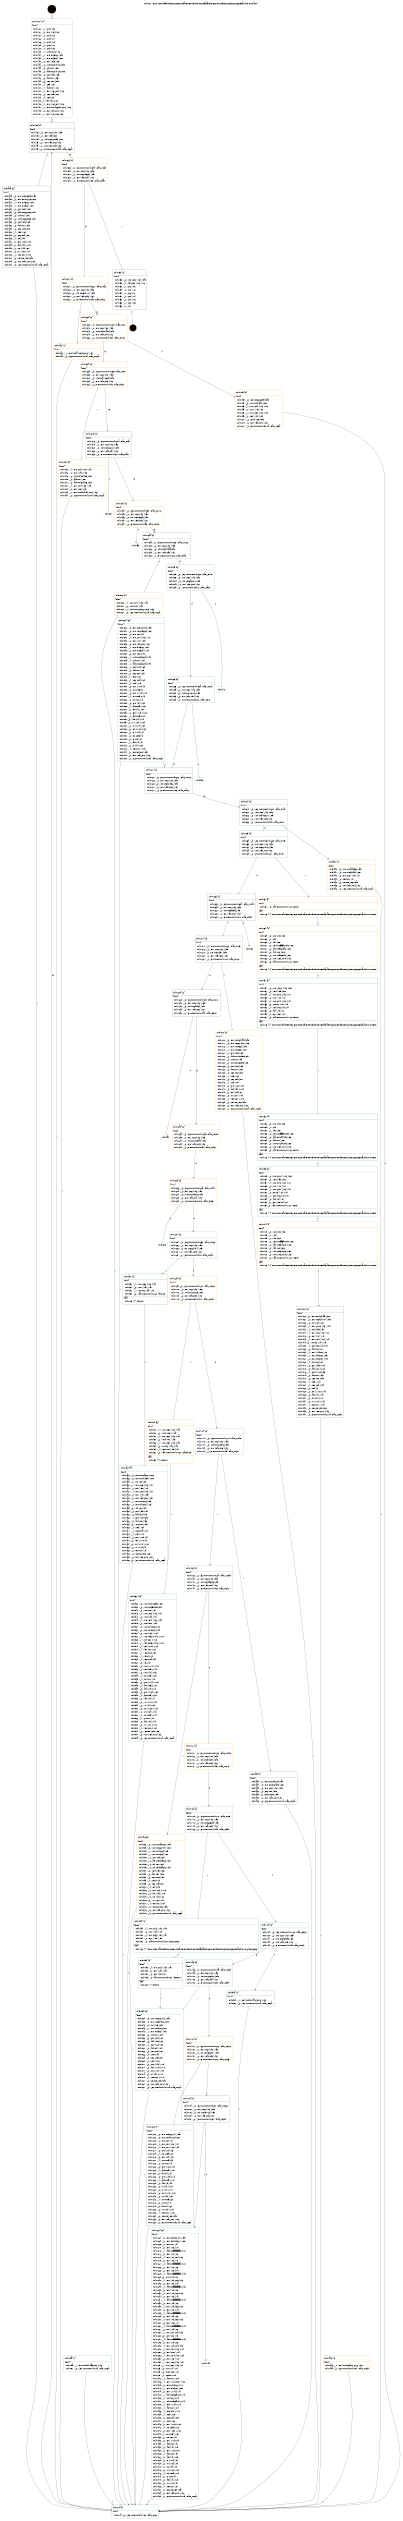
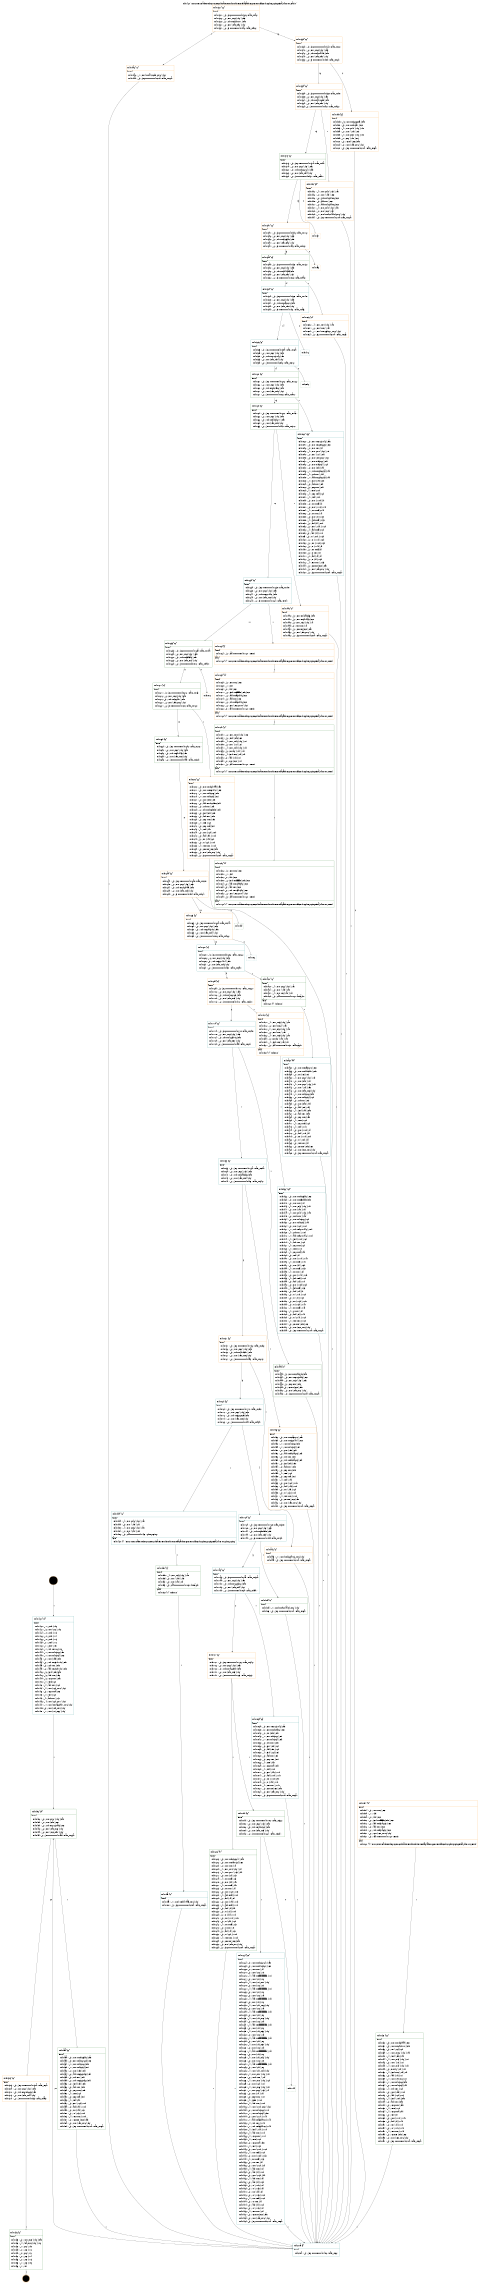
(84, 230) -> none
(164, 764) -> (305, 413)
none -> (239, 926)
(166, 1137) -> none
(318, 1191) -> none
none -> (262, 1463)
(160, 1998) -> (181, 1743)
